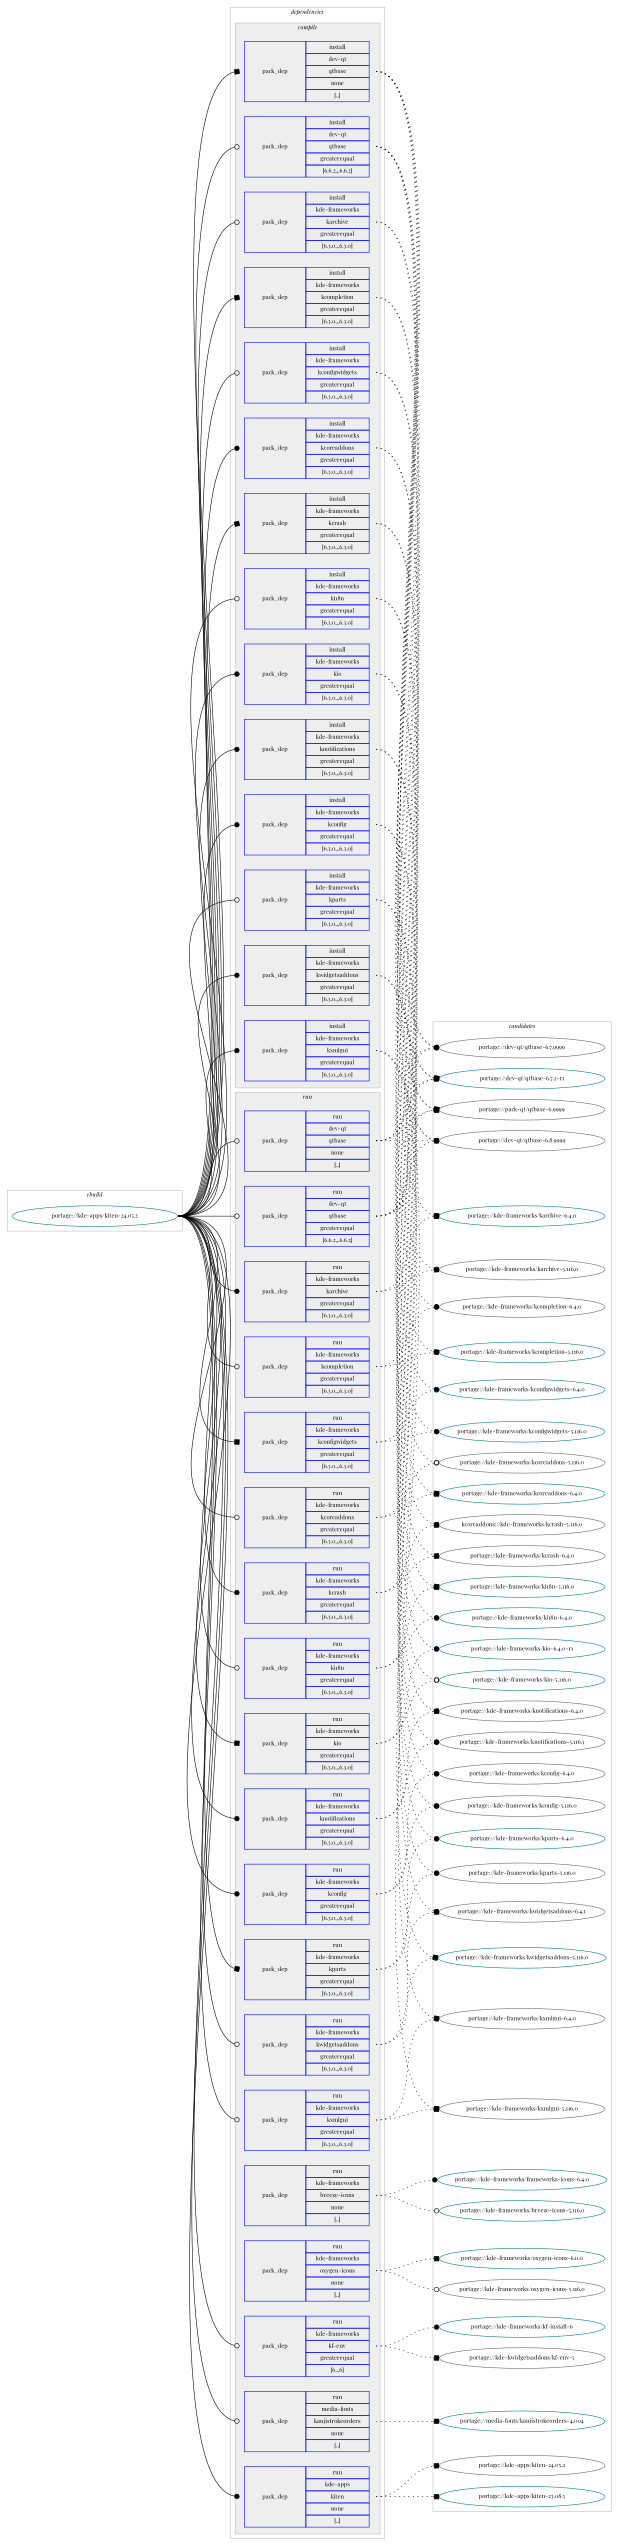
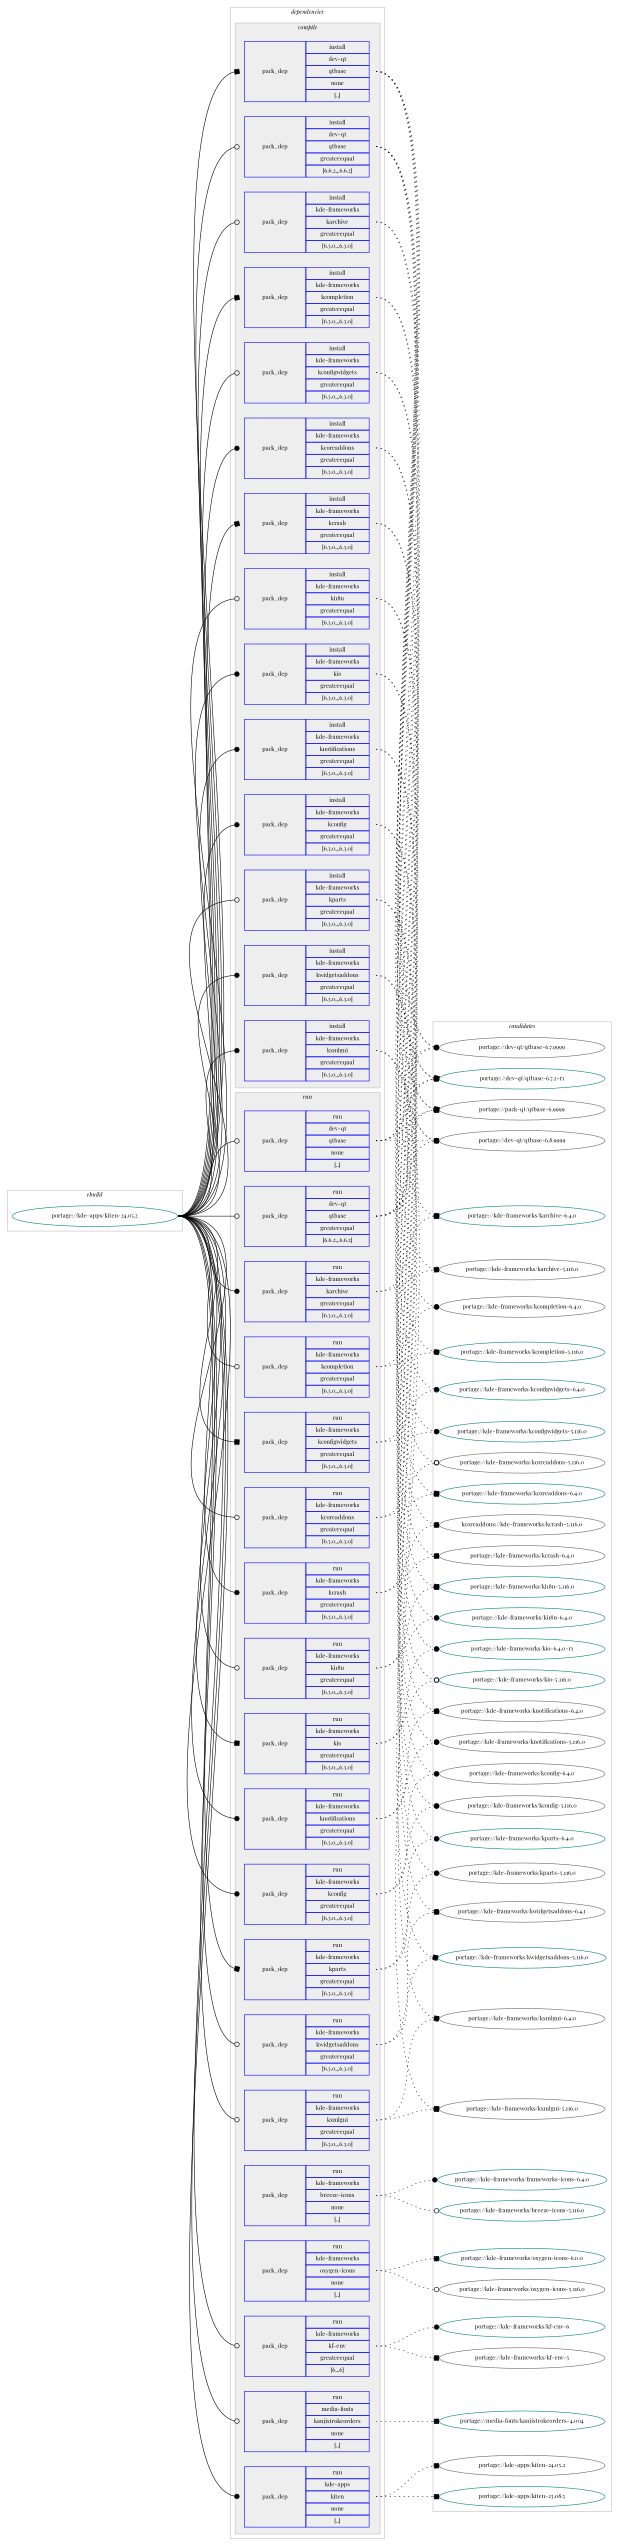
(522, 1742) -> (522, 1742)
(522, 2327) -> (522, 2327)
(522, 2358) -> (522, 2358)
